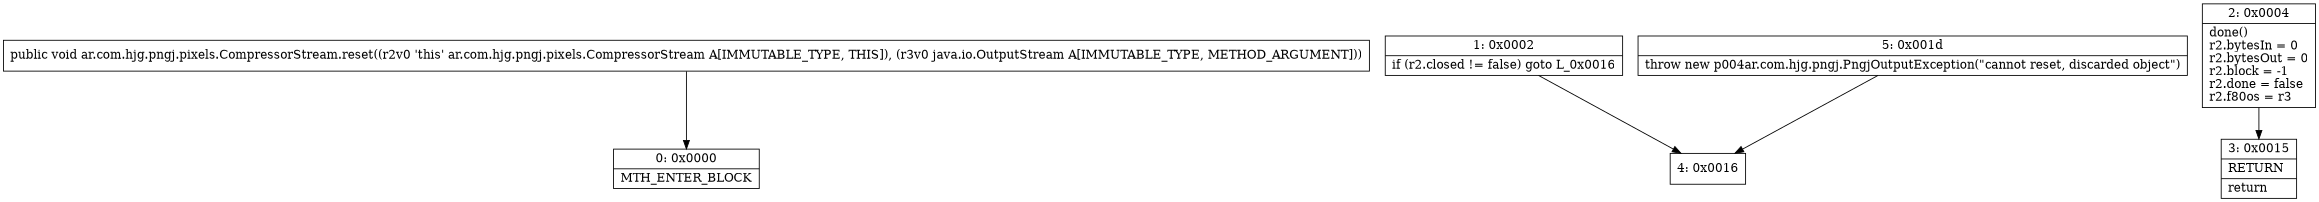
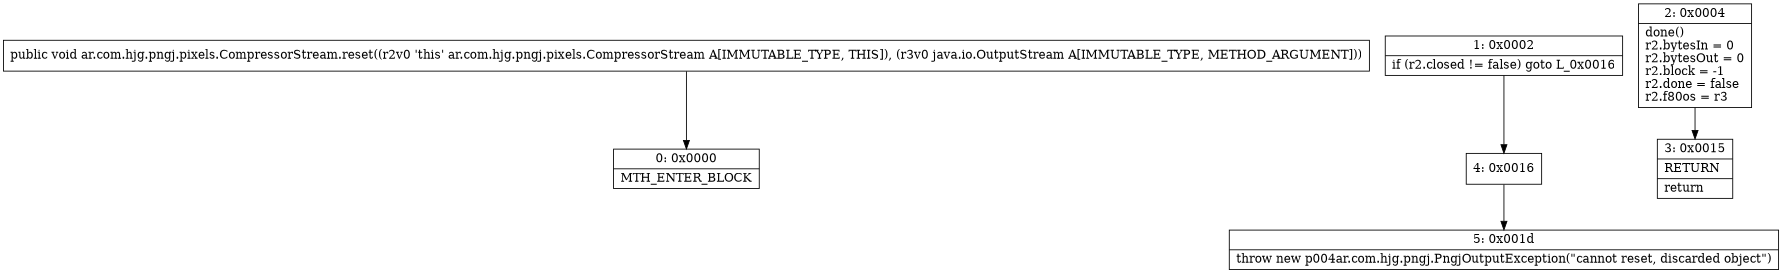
(1810, 112) -> (1504, 203)
